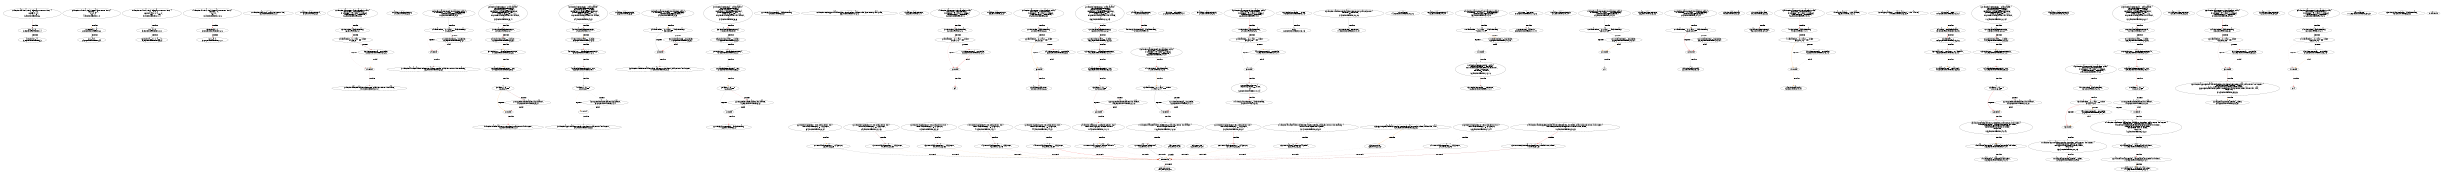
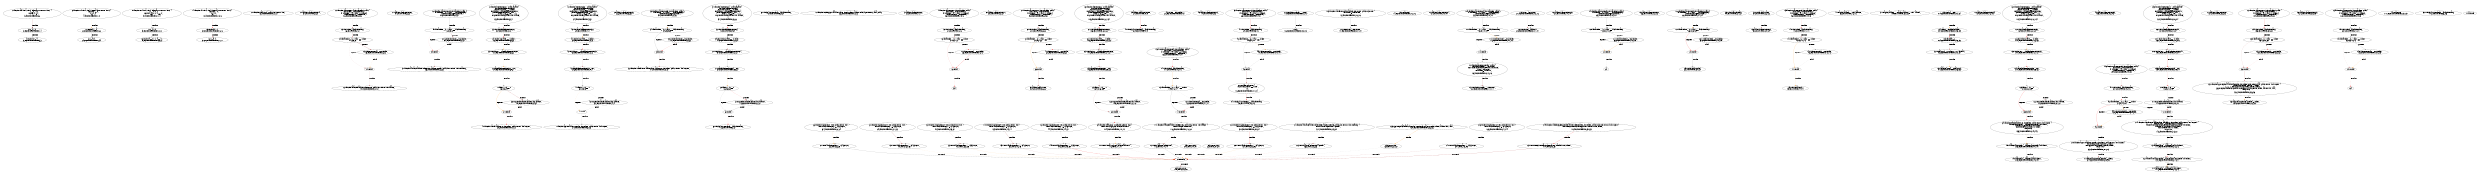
none -> (1985, 13)
(1171, 155) -> (1188, 155)
